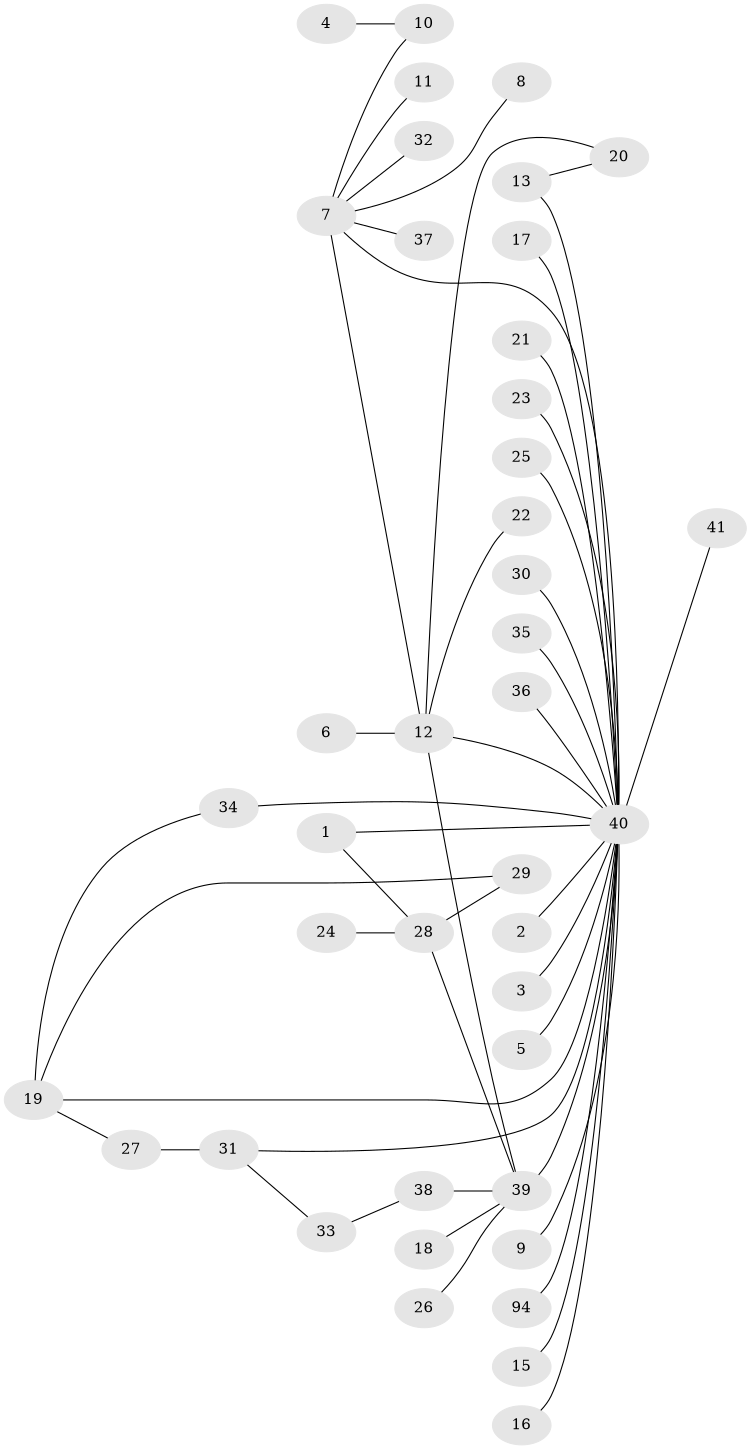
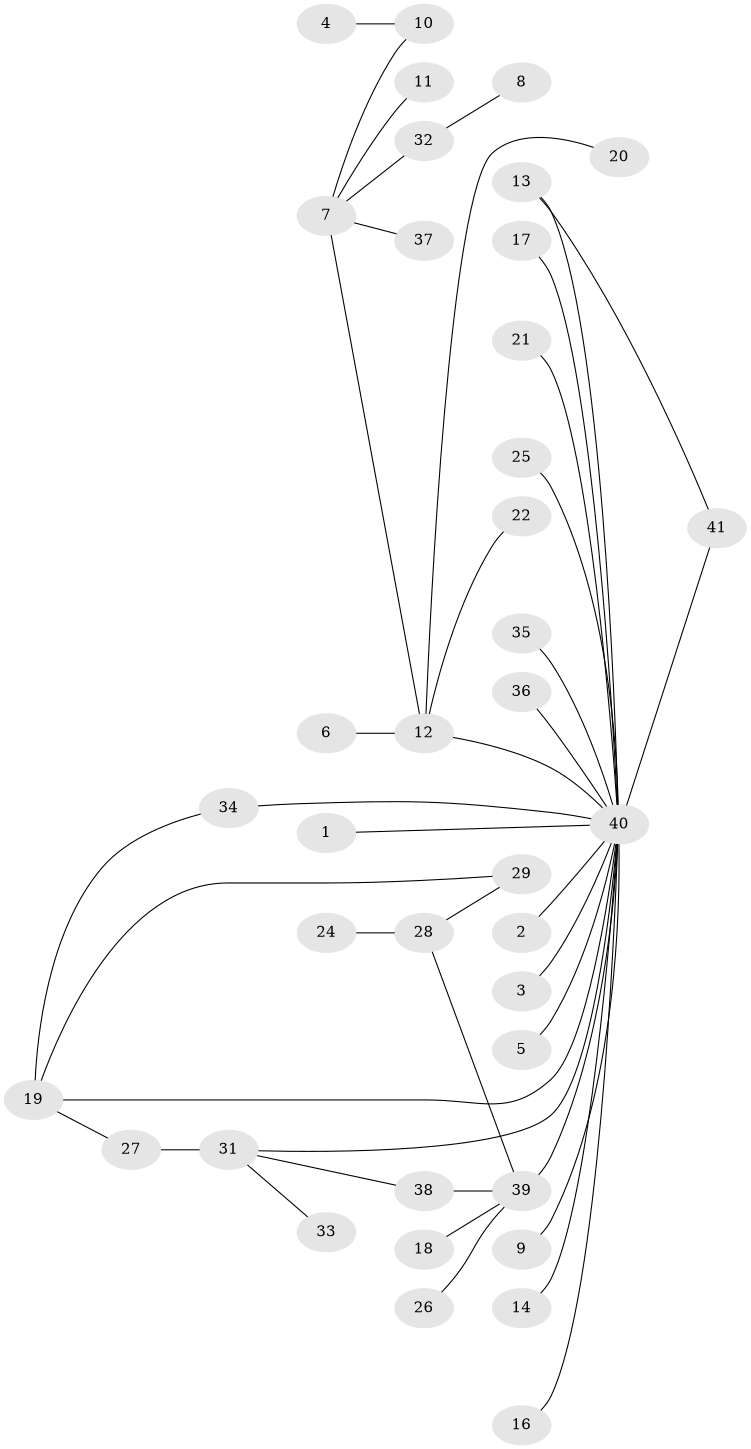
(571, 170) -> (633, 348)
(446, 175) -> (473, 112)
(555, 318) -> none
(522, 399) -> none
(522, 575) -> none
(382, 890) -> none
(468, 963) -> none
(375, 1212) -> (327, 1170)
(522, 1308) -> (522, 1308)
(522, 1367) -> none
